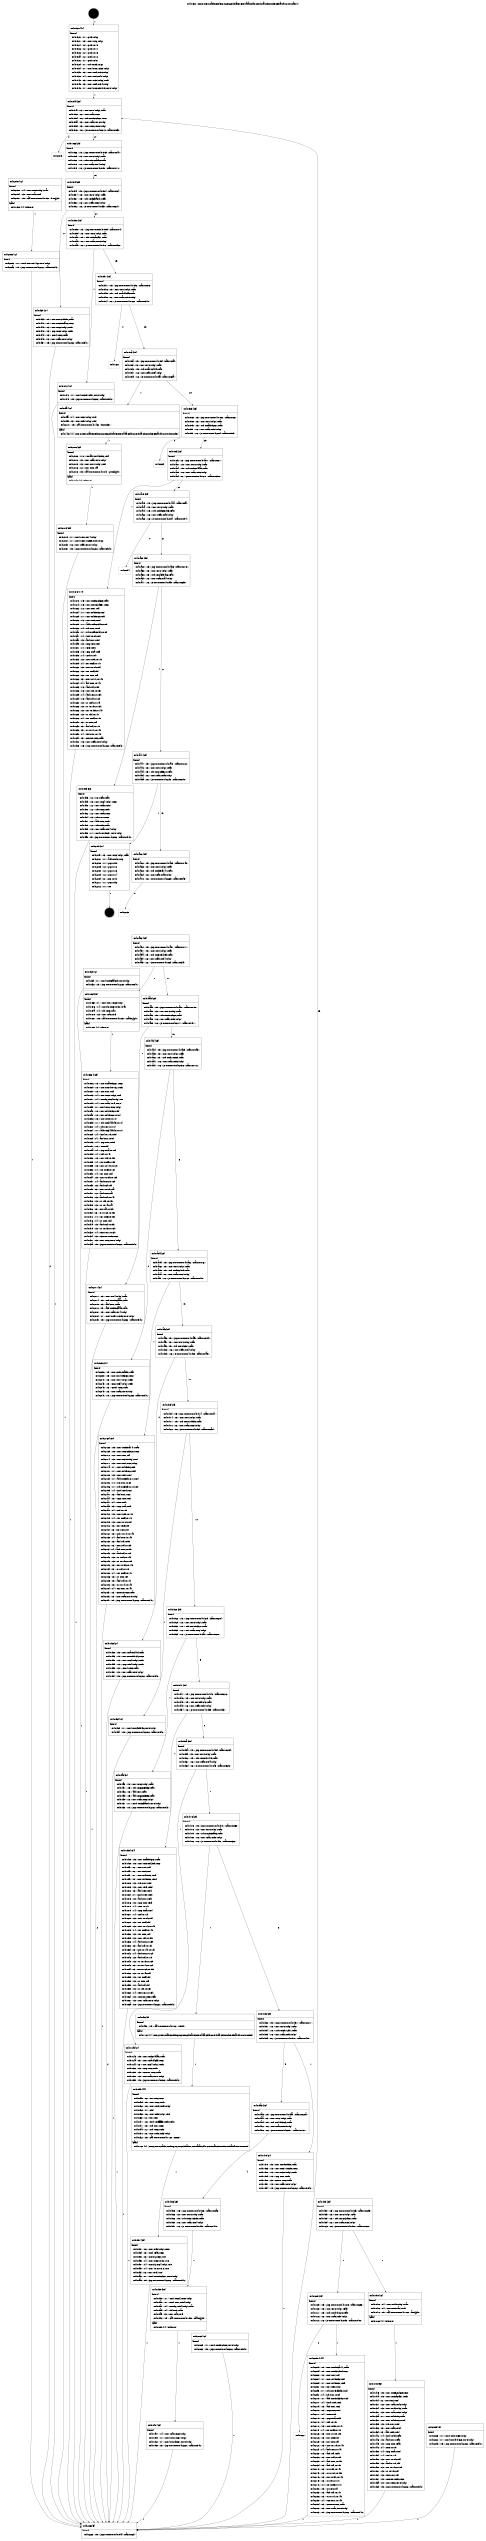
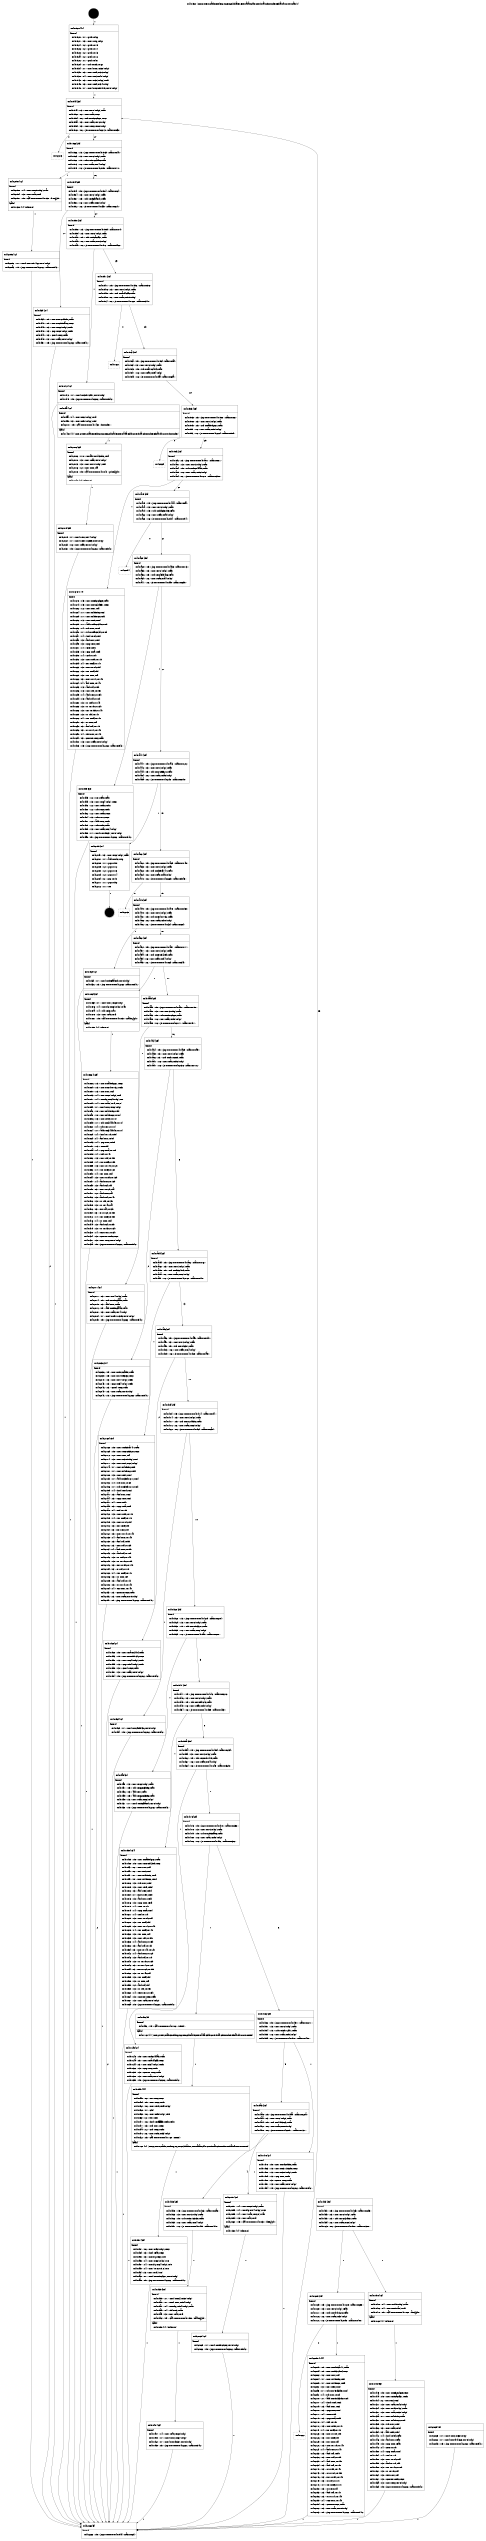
none -> (65, 175)
(135, 392) -> none
none -> (161, 913)
none -> (250, 2214)
